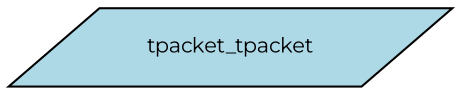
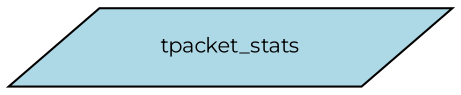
(230, 47) -> (230, 47)
